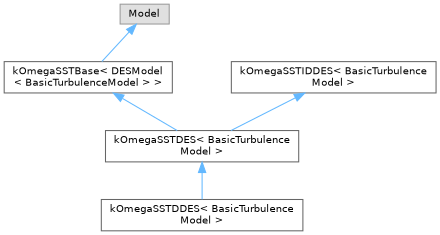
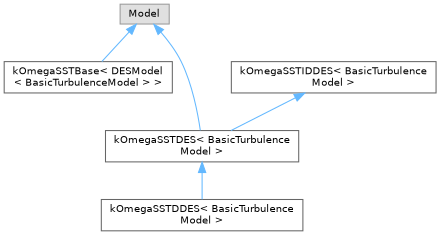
(150, 115) -> (188, 78)
